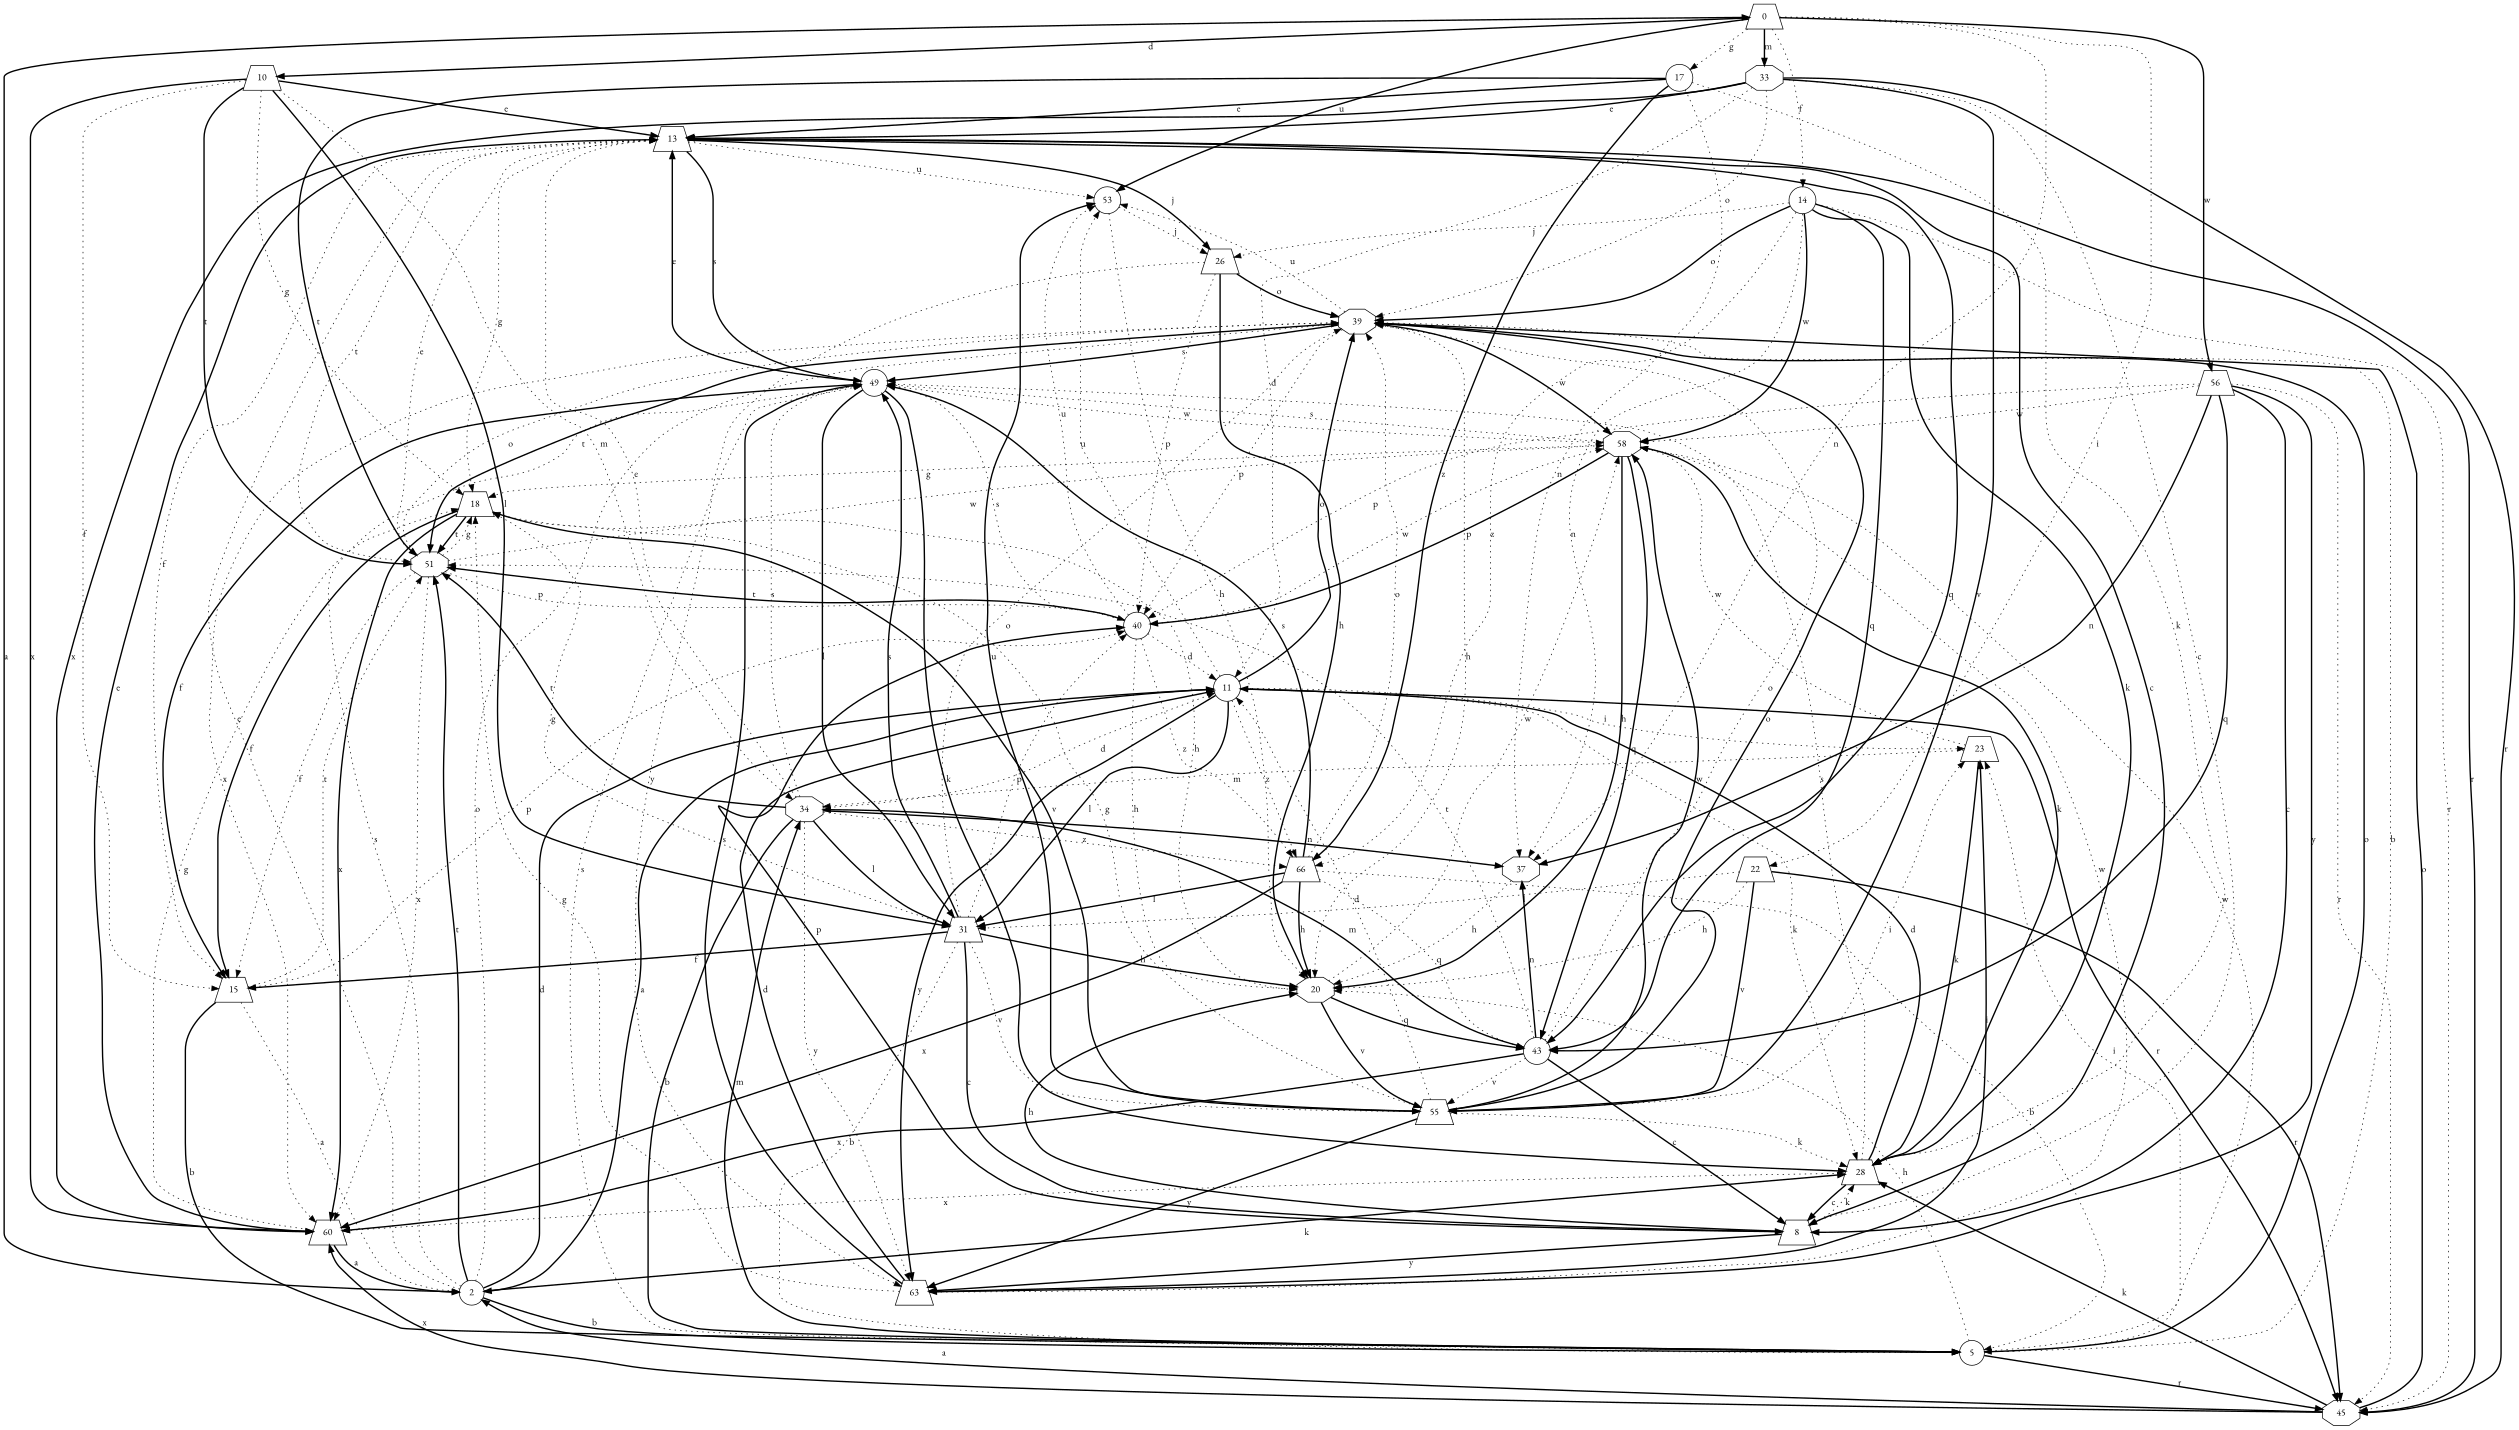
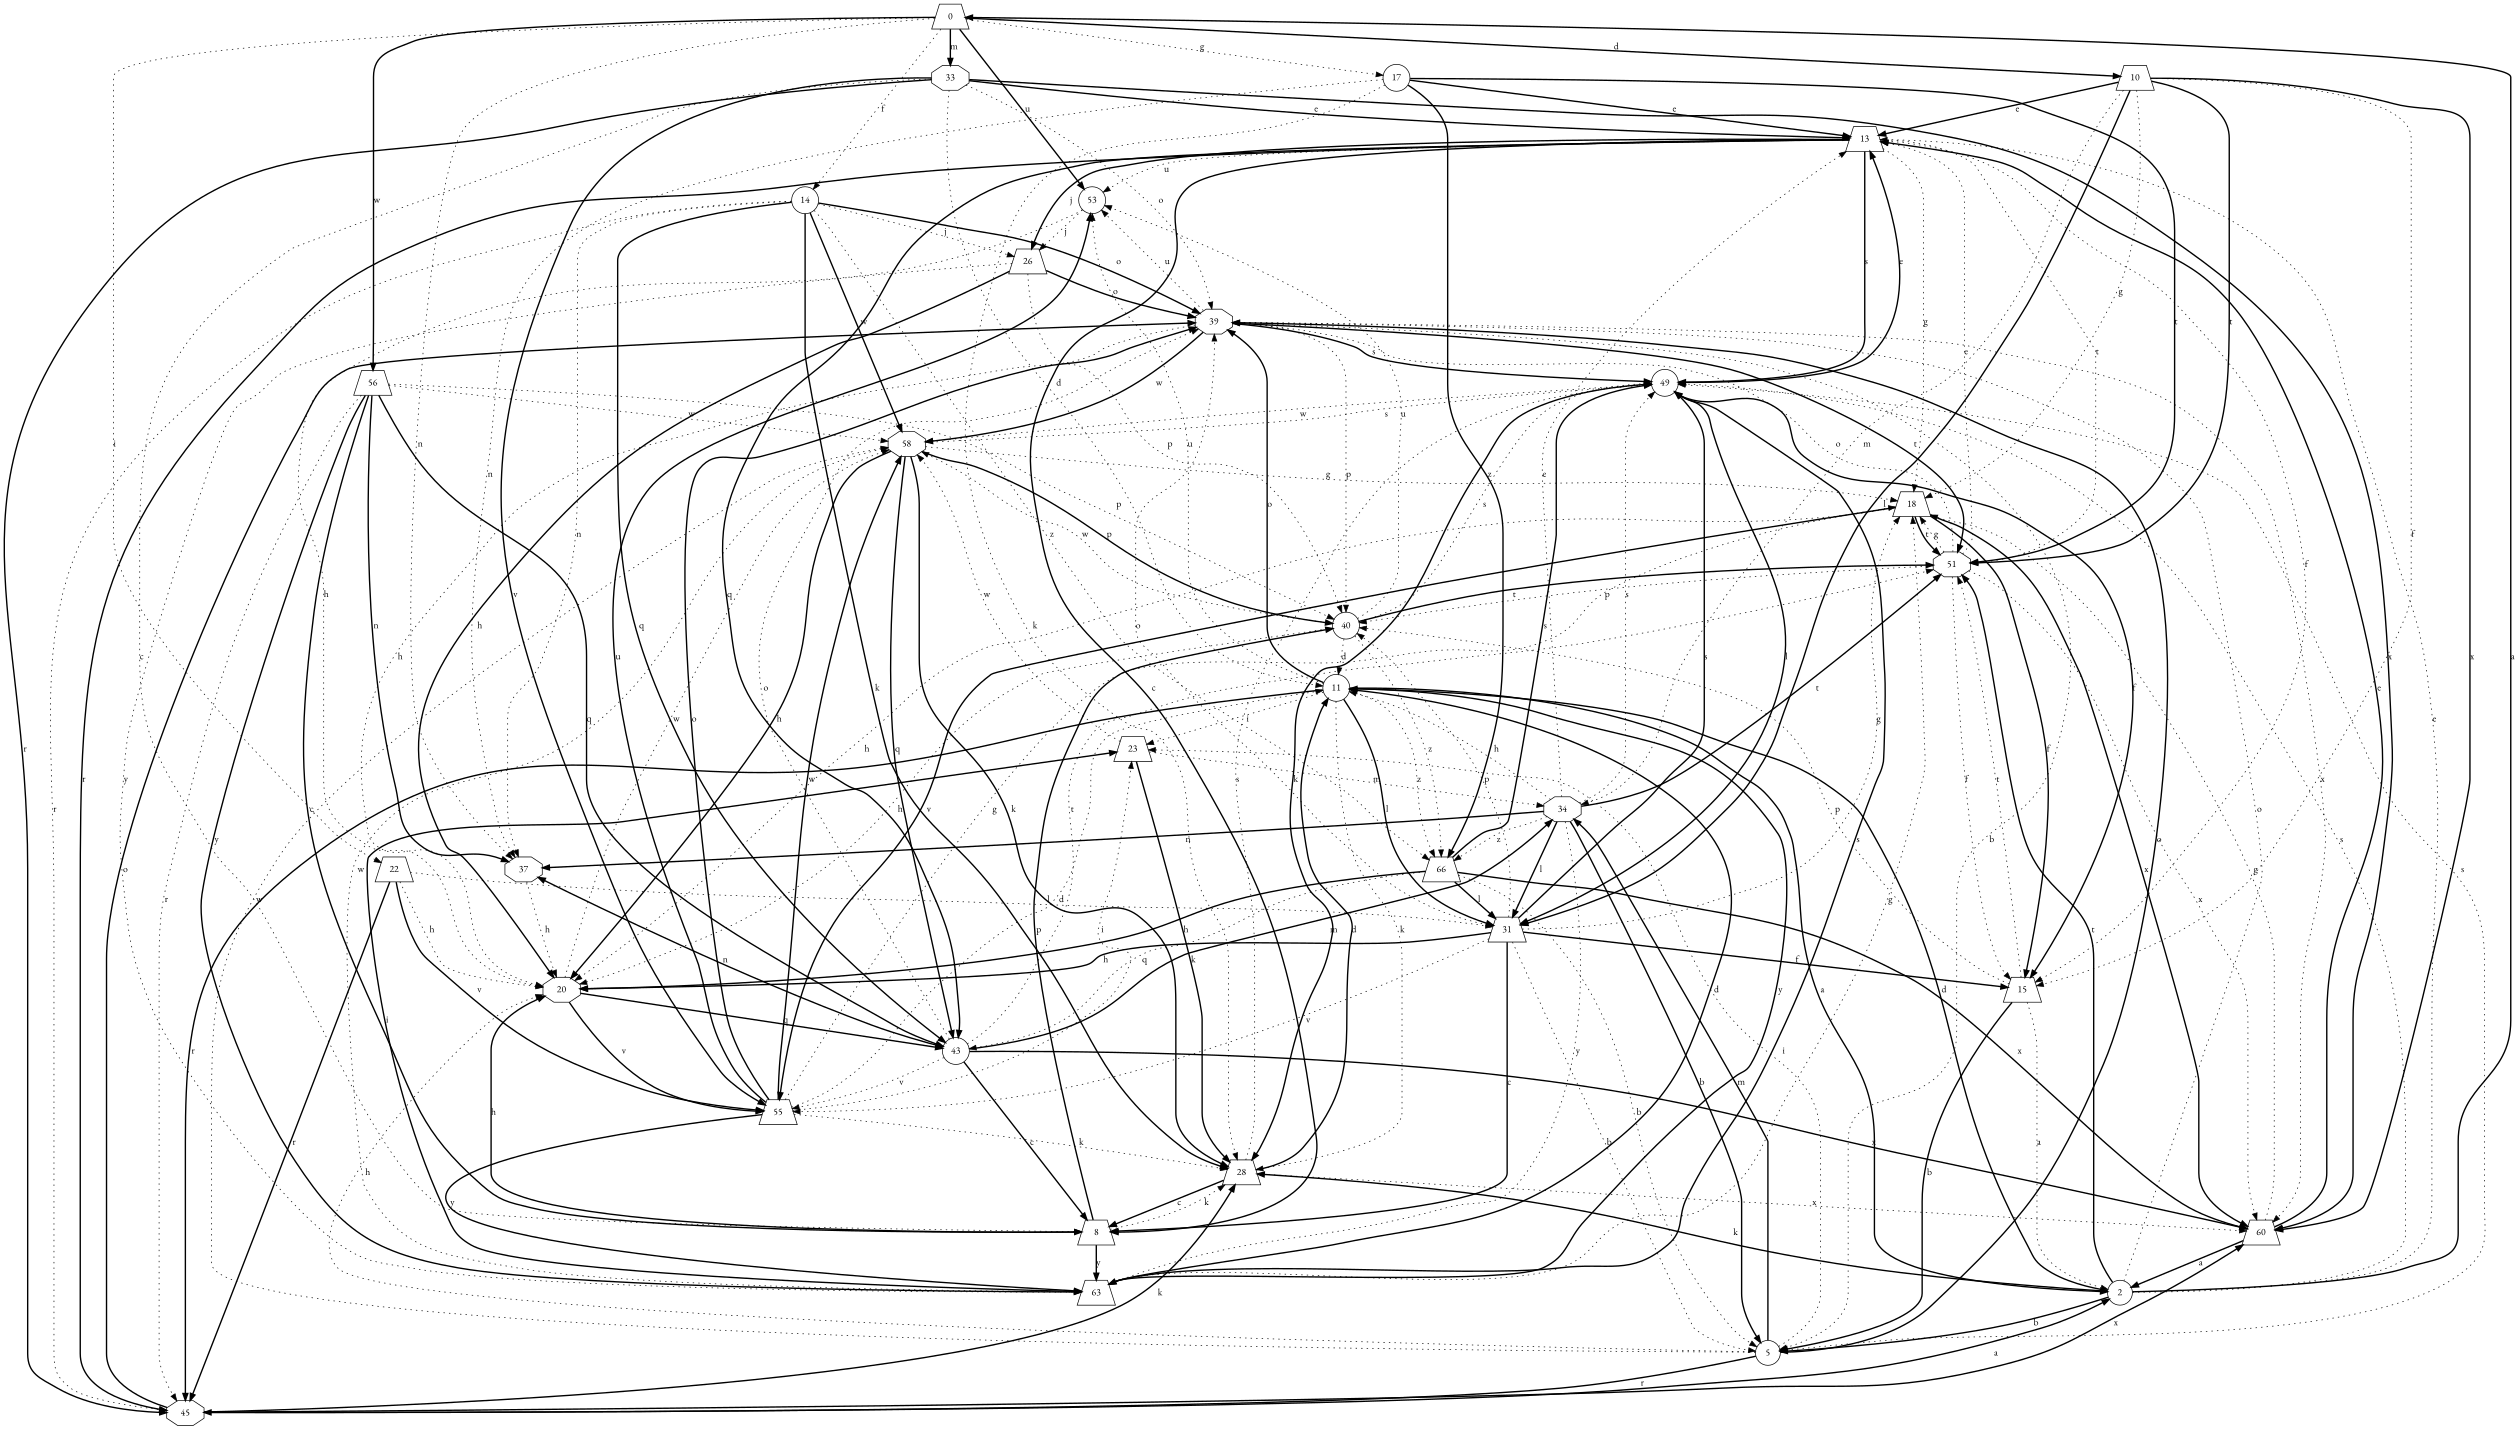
(1021, 487) -> none
(1395, 606) -> none
(1103, 749) -> (1497, 749)
